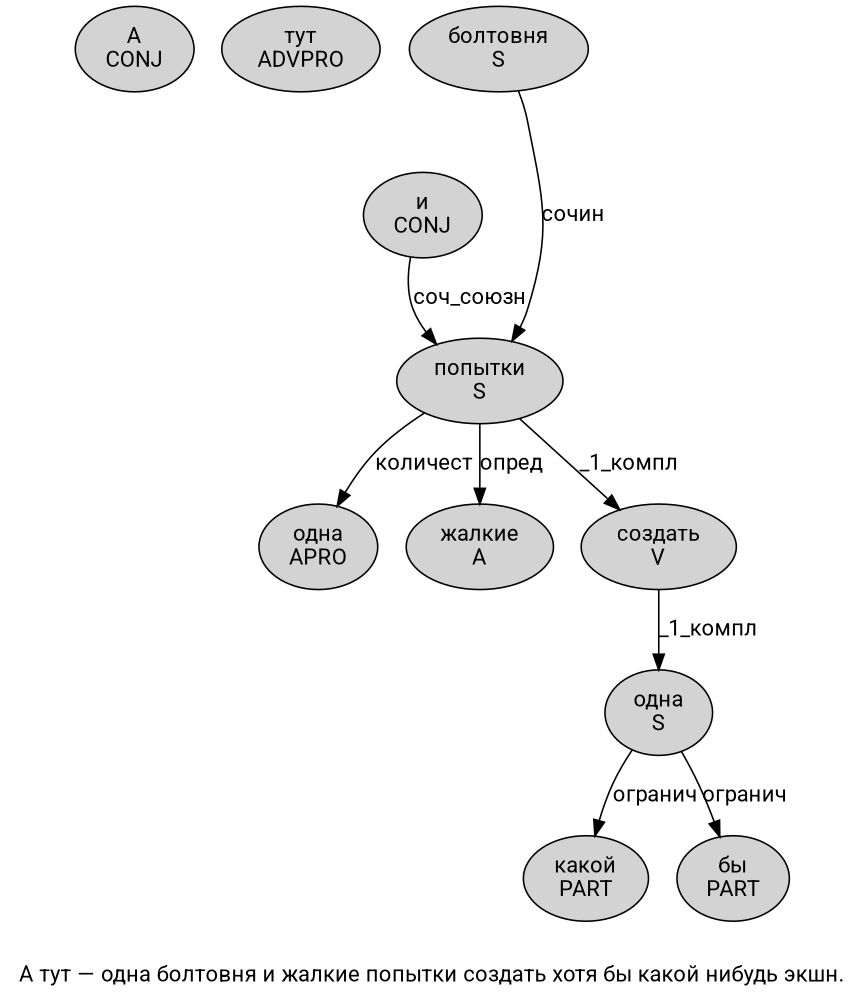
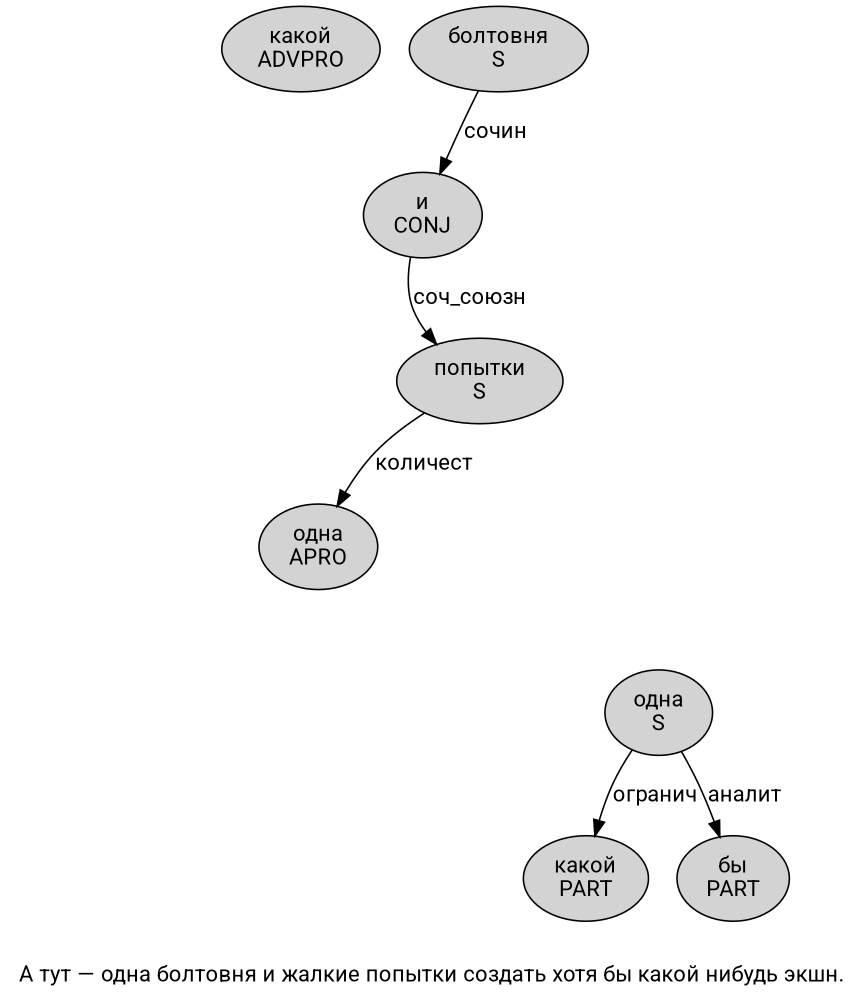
(135, 49) -> none
(301, 49) -> (301, 49)
(542, 210) -> (462, 125)
(480, 547) -> none
(659, 547) -> none
(745, 796) -> (745, 796)
